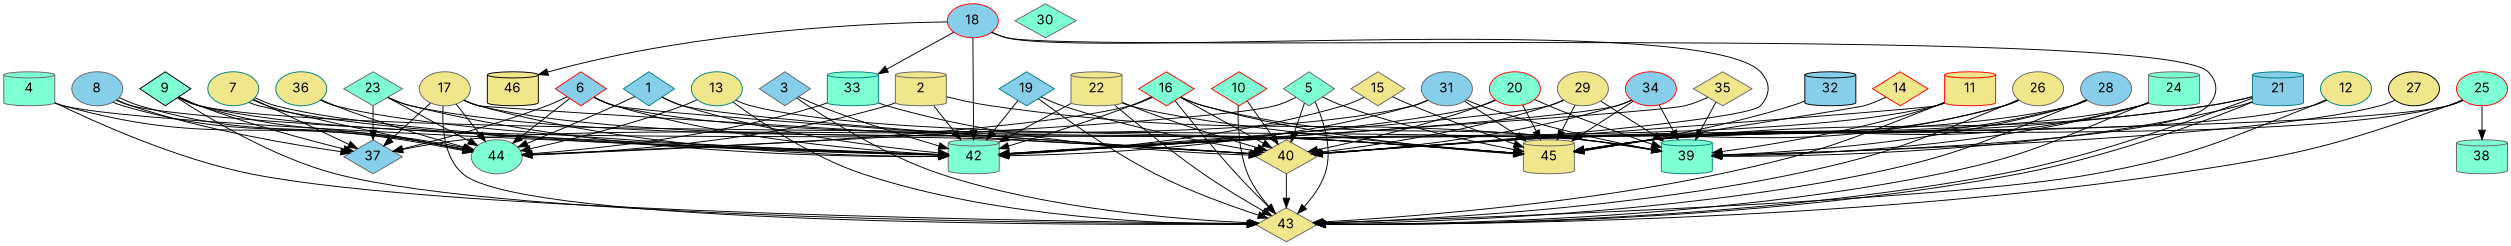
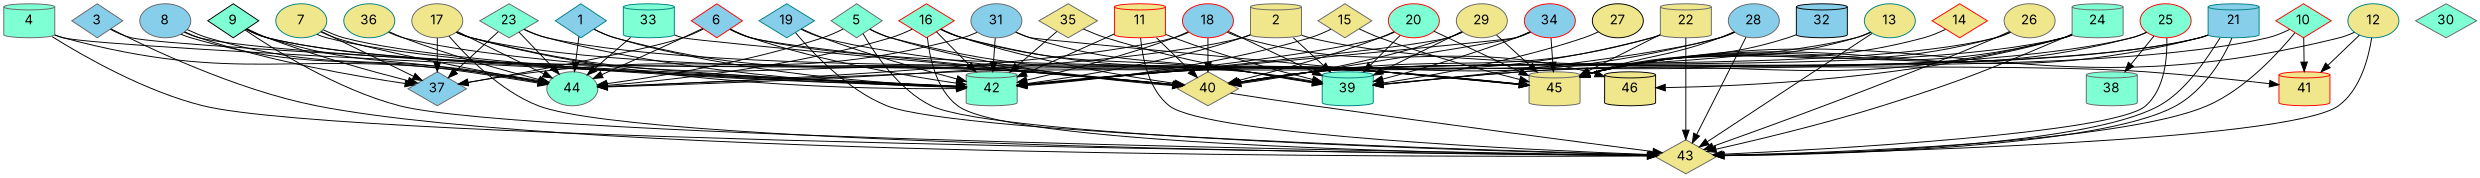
(920, 51) -> (899, 71)
none -> (1850, 76)
none -> (2304, 89)
